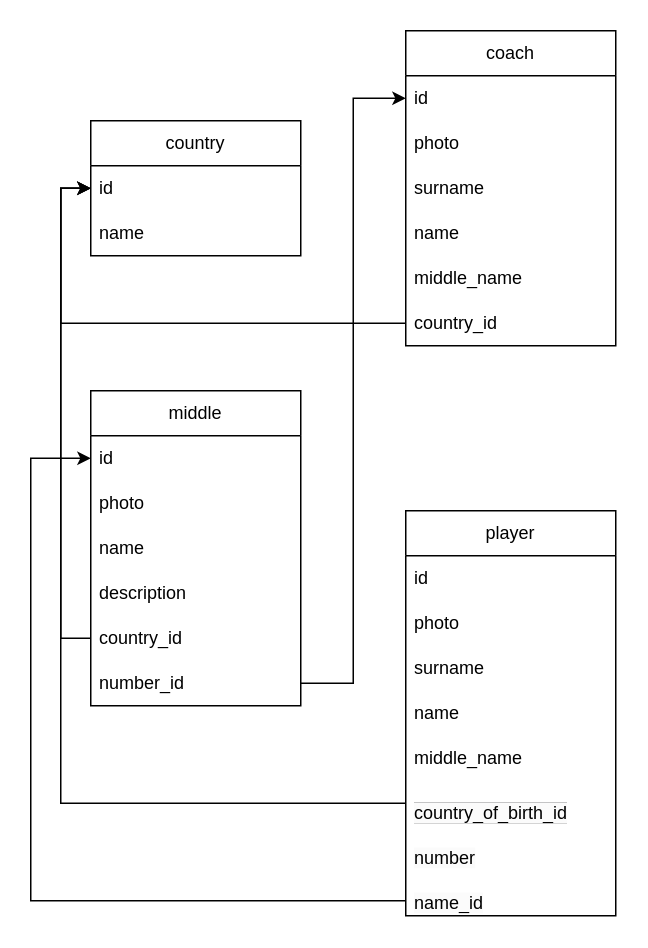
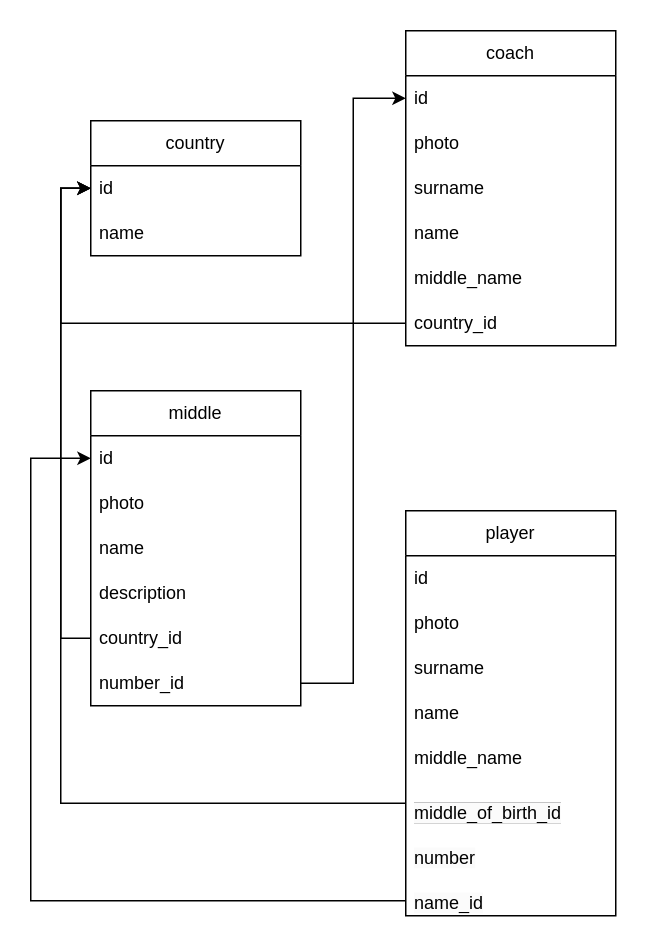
(506, 803) -> (496, 803)
